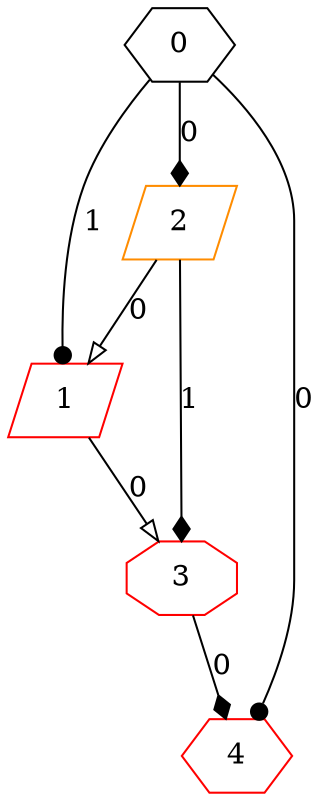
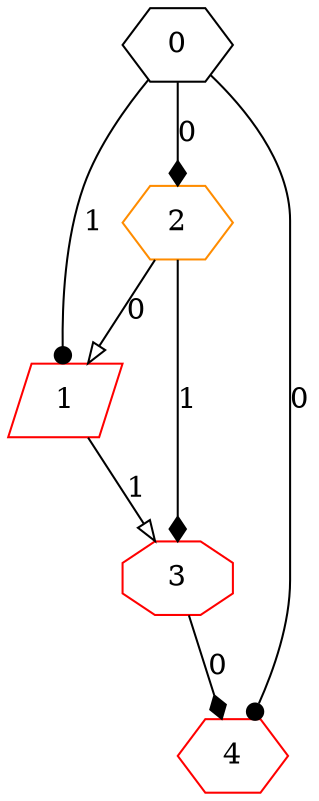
(180, 223) -> (178, 223)
(139, 489) -> (137, 489)
